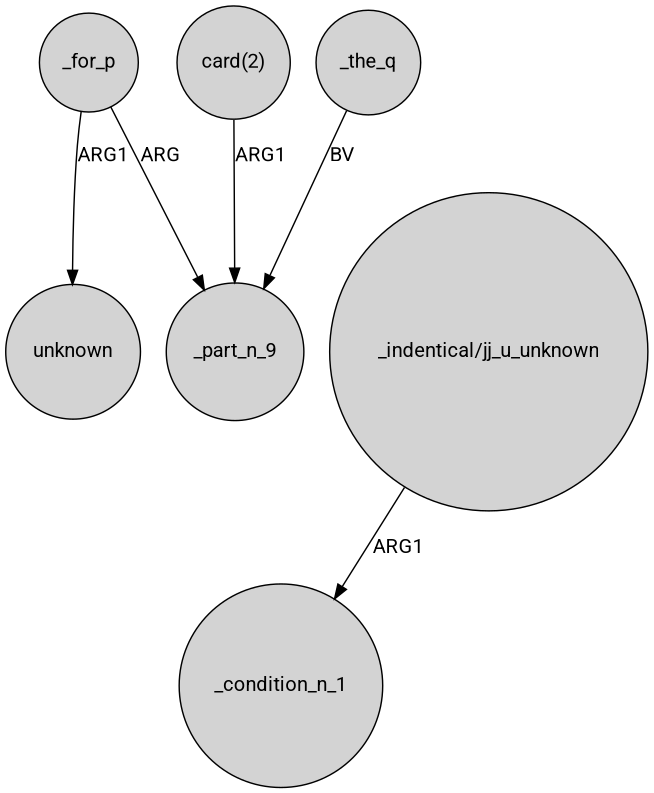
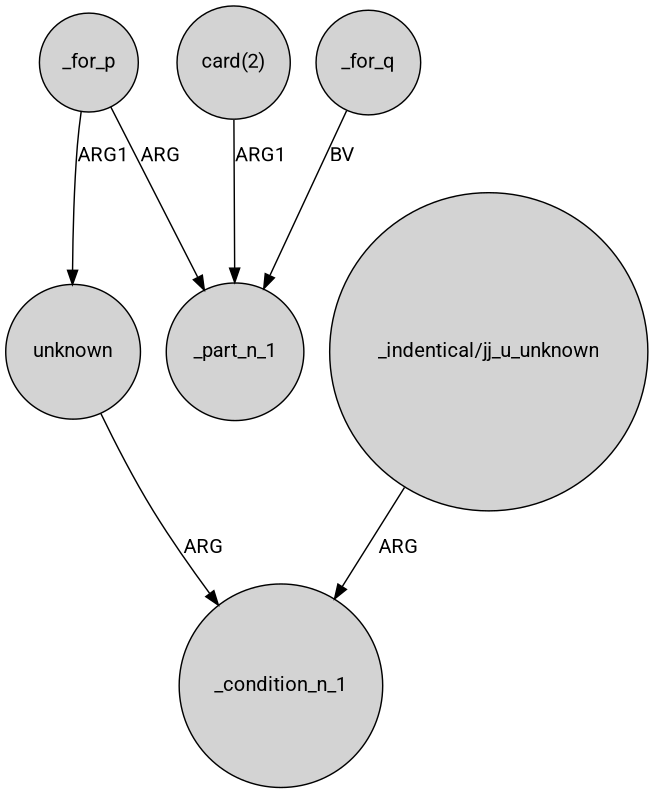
(368, 63) -> (368, 63)
(235, 352) -> (235, 352)
none -> (150, 506)
(398, 548) -> (398, 548)
